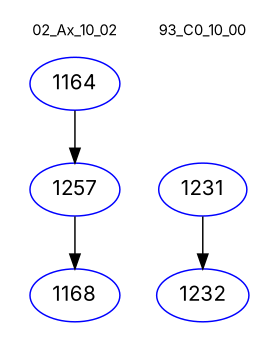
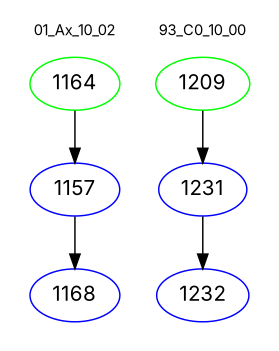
(75, 32) -> (75, 32)
(75, 84) -> (75, 84)
none -> (203, 84)
(75, 190) -> (75, 190)
